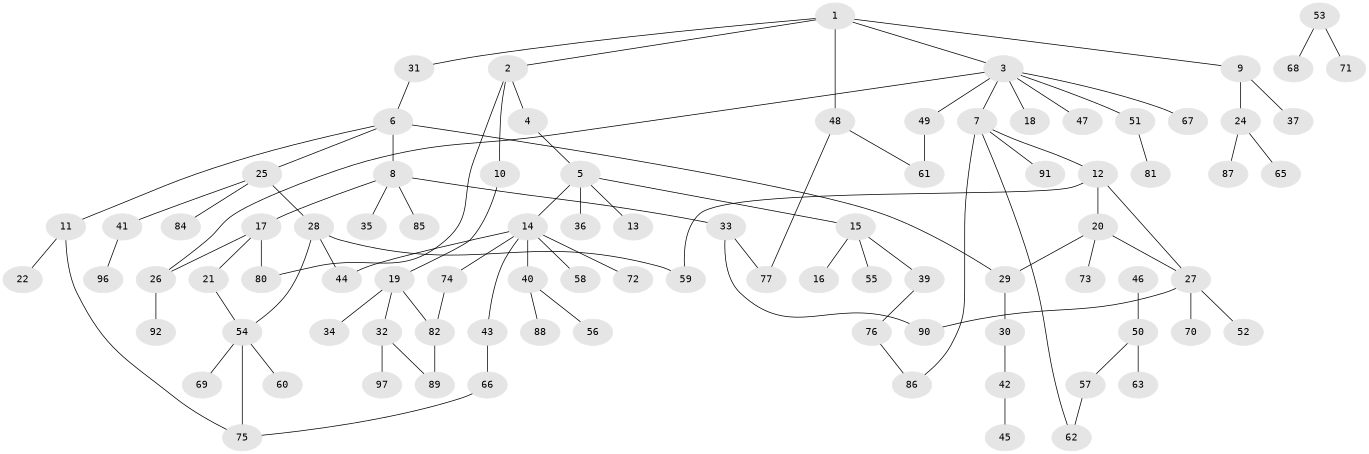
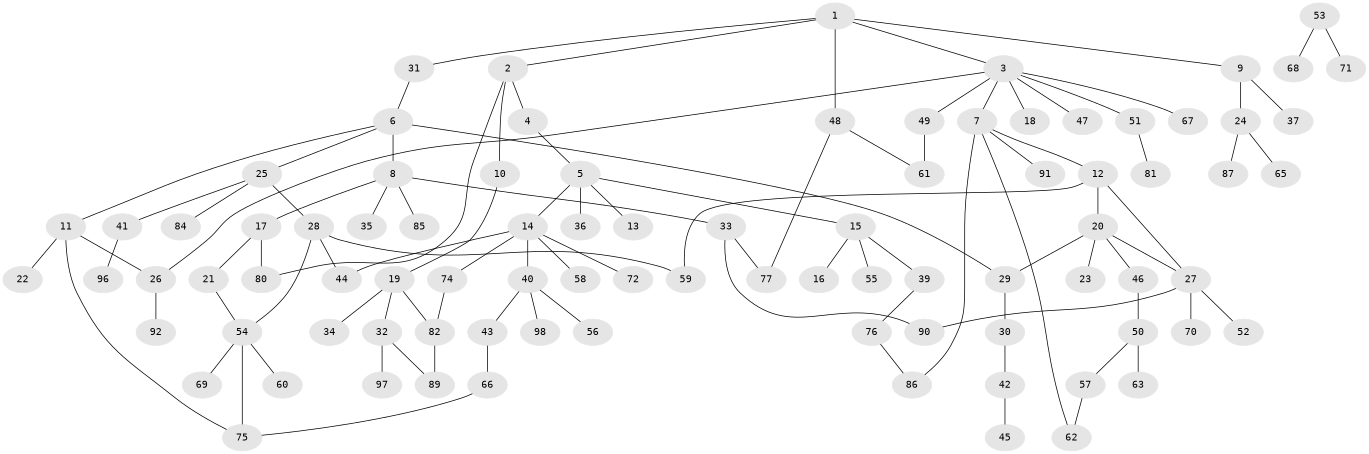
(209, 253) -> (108, 252)
none -> (1118, 253)
(498, 277) -> (508, 306)
(1085, 280) -> (1085, 280)
(540, 332) -> (540, 332)
